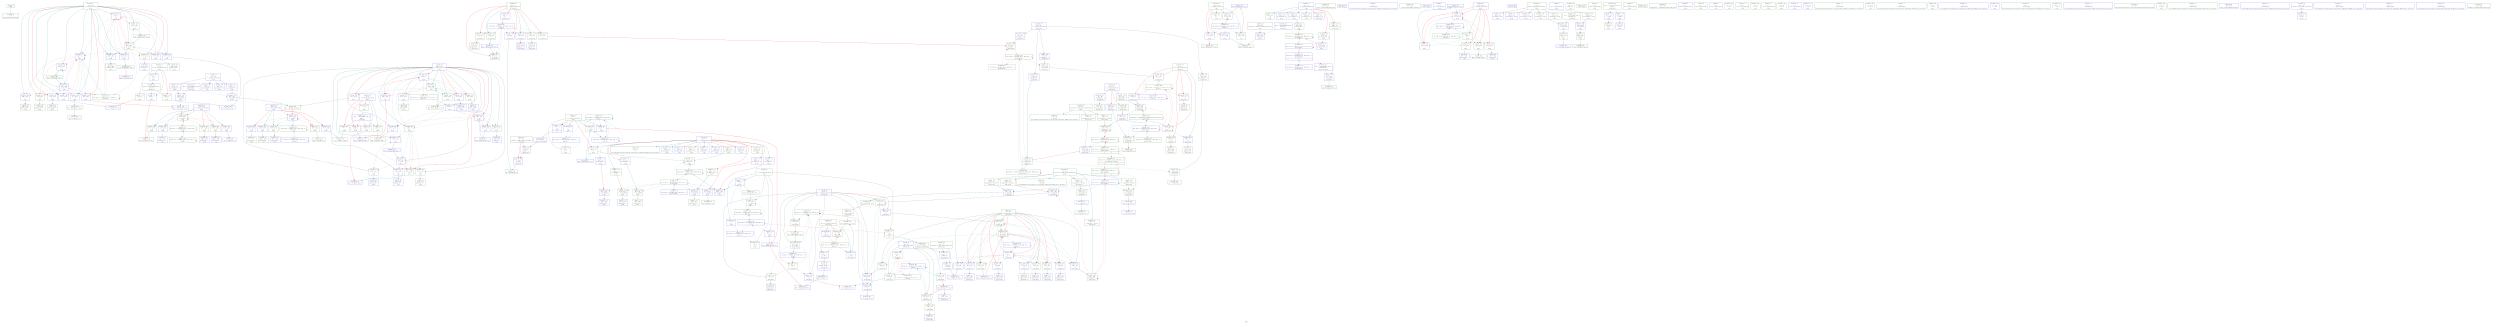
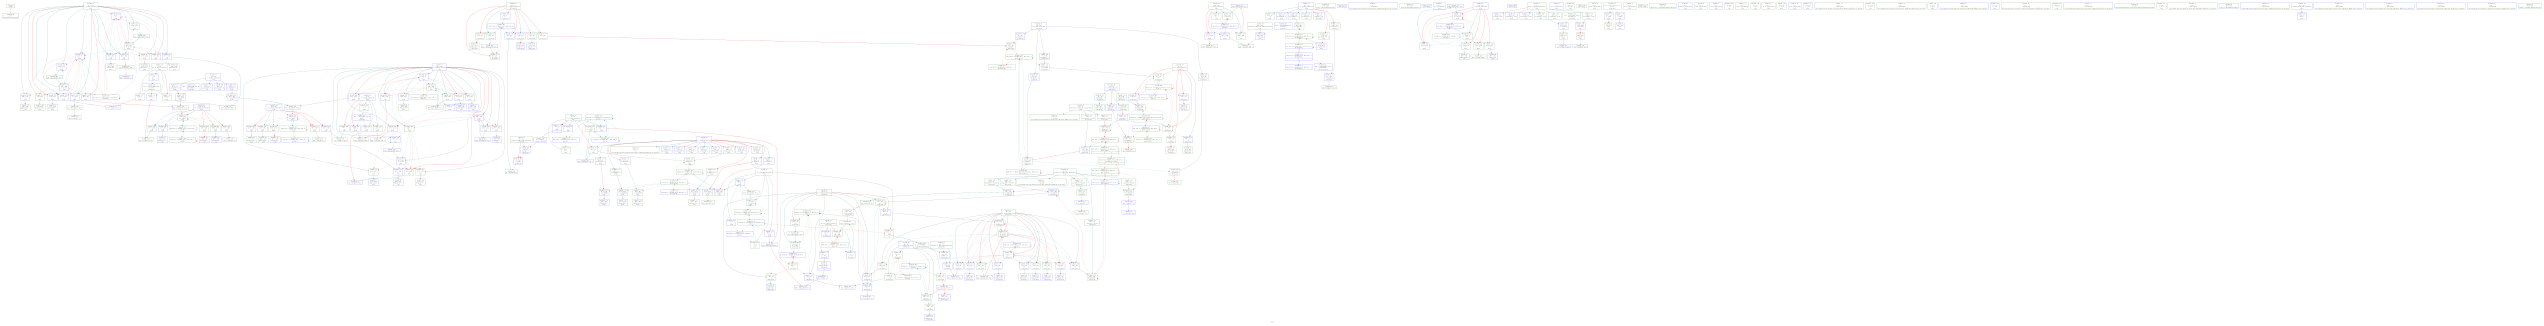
none -> (2390, 6)
